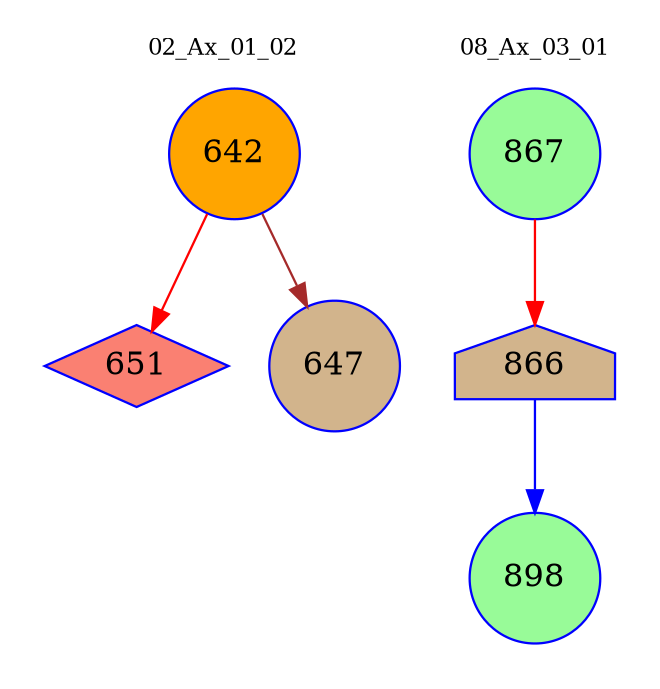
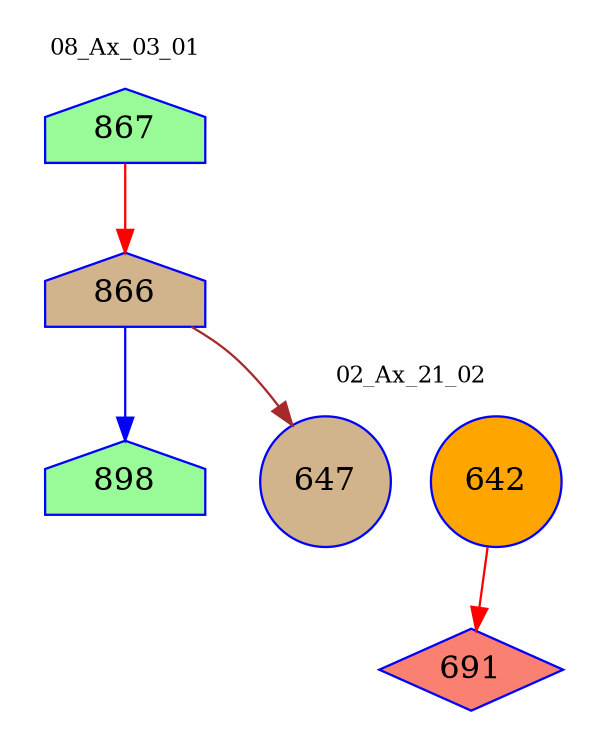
(223, 49) -> (411, 377)
(535, 154) -> (125, 130)
(280, 250) -> (256, 379)
(137, 366) -> (471, 670)
(535, 578) -> (125, 482)
